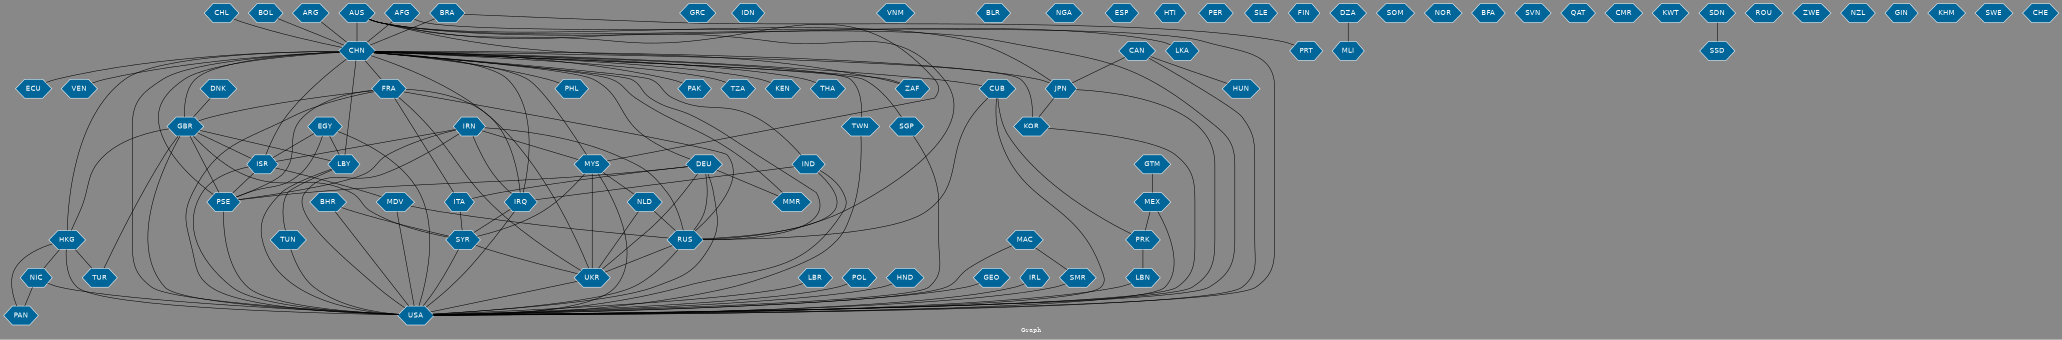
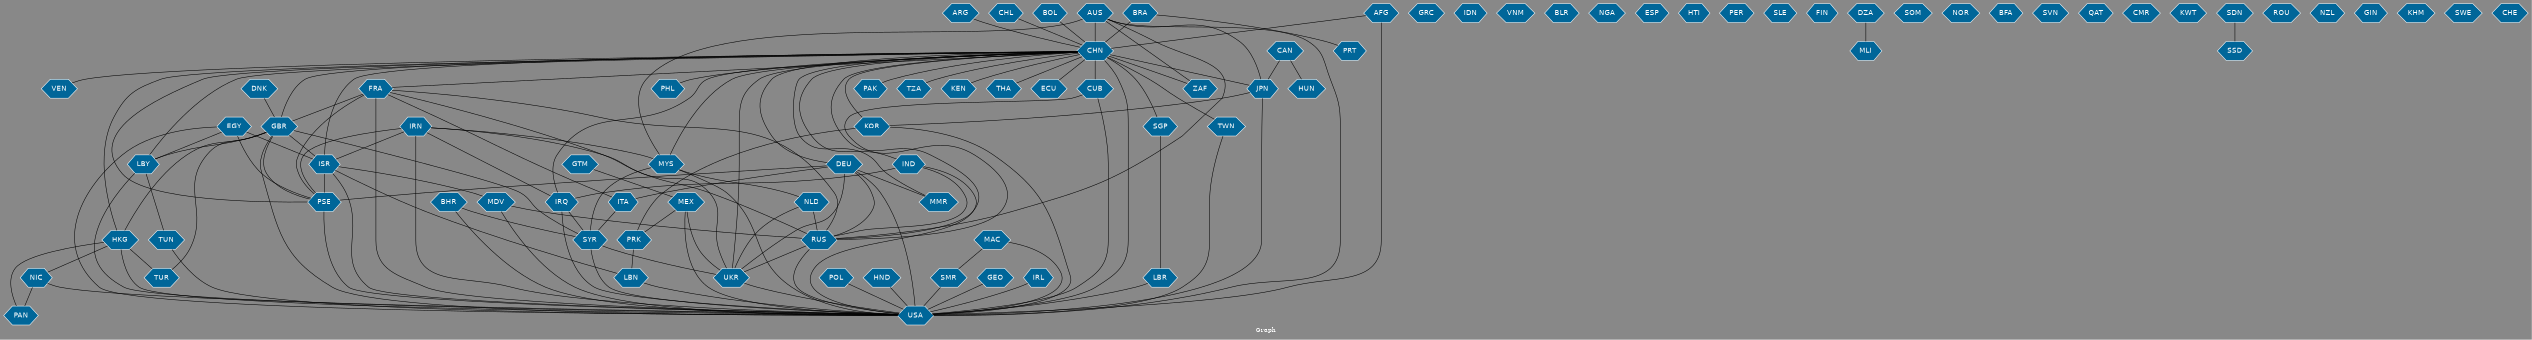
(1812, 13) -> none
(1182, 51) -> none
(508, 142) -> none
(1048, 180) -> (733, 156)
(592, 221) -> (696, 245)
none -> (481, 231)
(1251, 277) -> none
(925, 288) -> (1160, 202)
